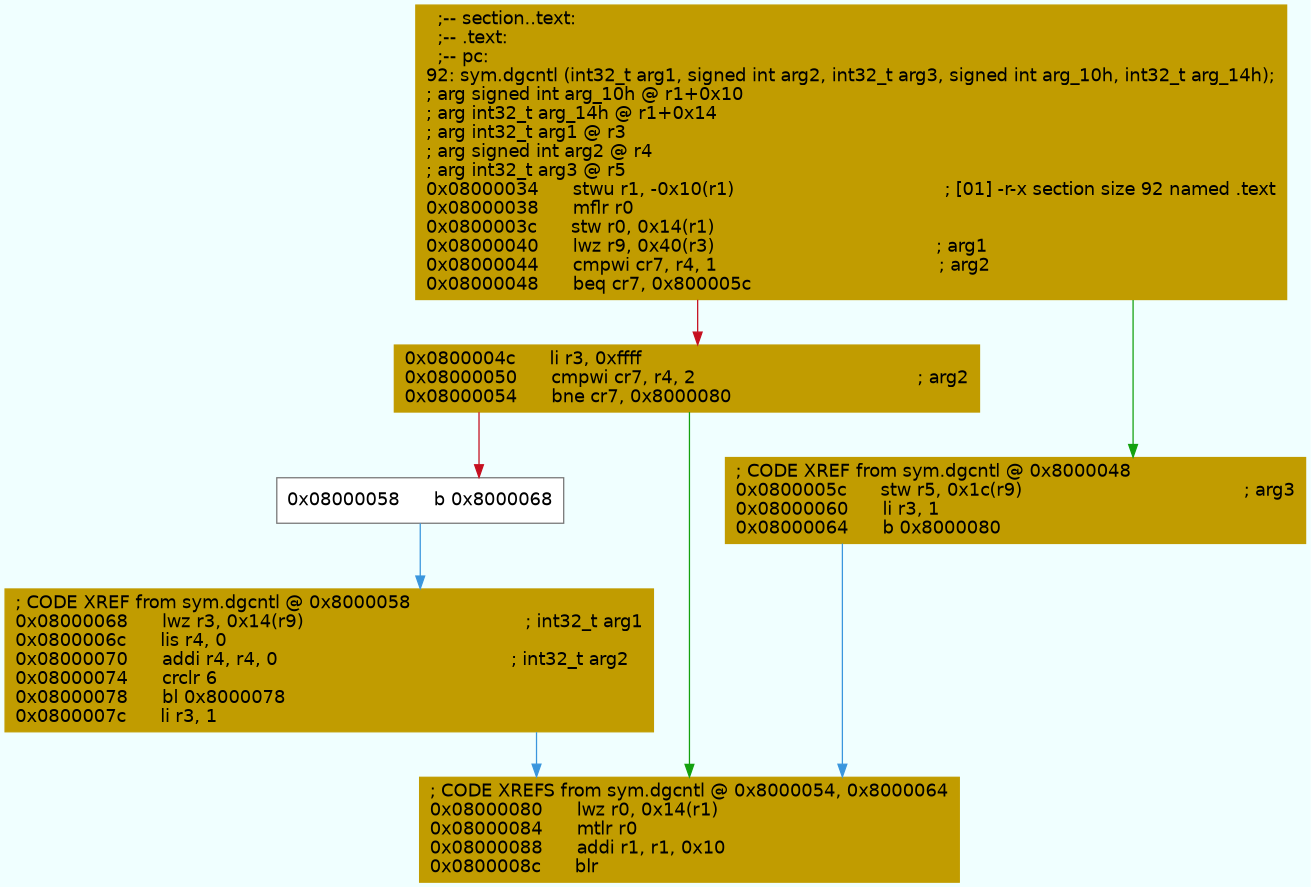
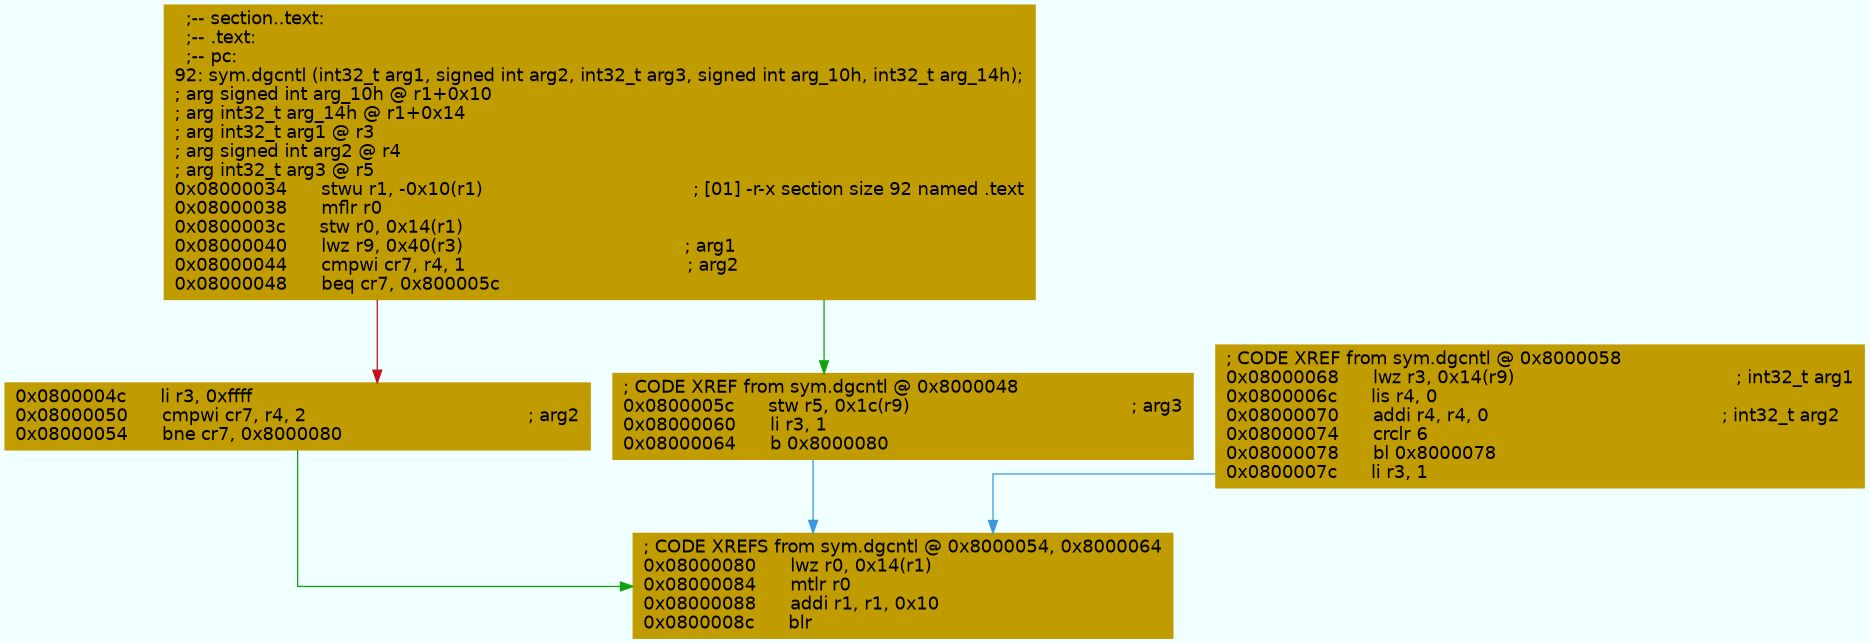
(420, 500) -> none
